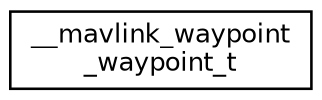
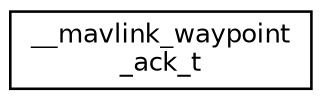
(161, 50) -> (161, 50)
